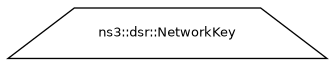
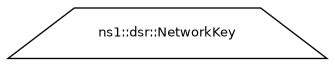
(167, 33) -> (167, 33)
